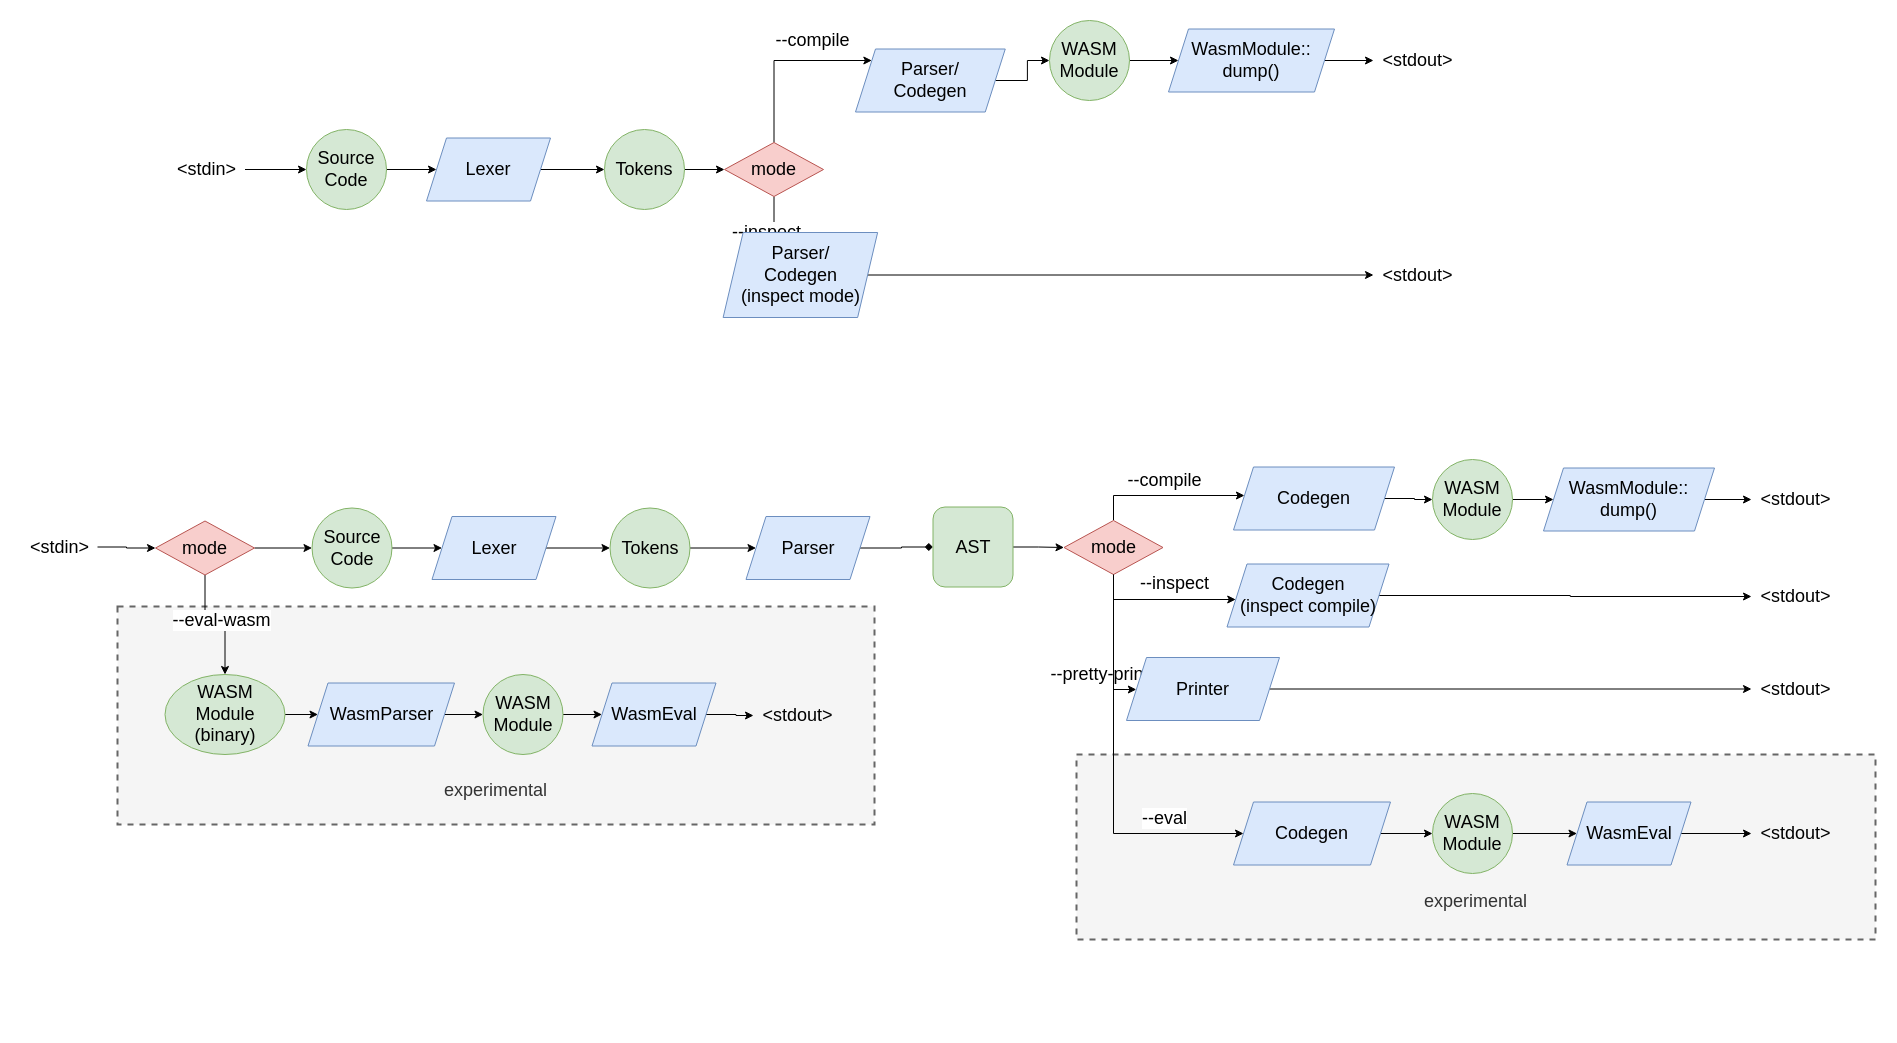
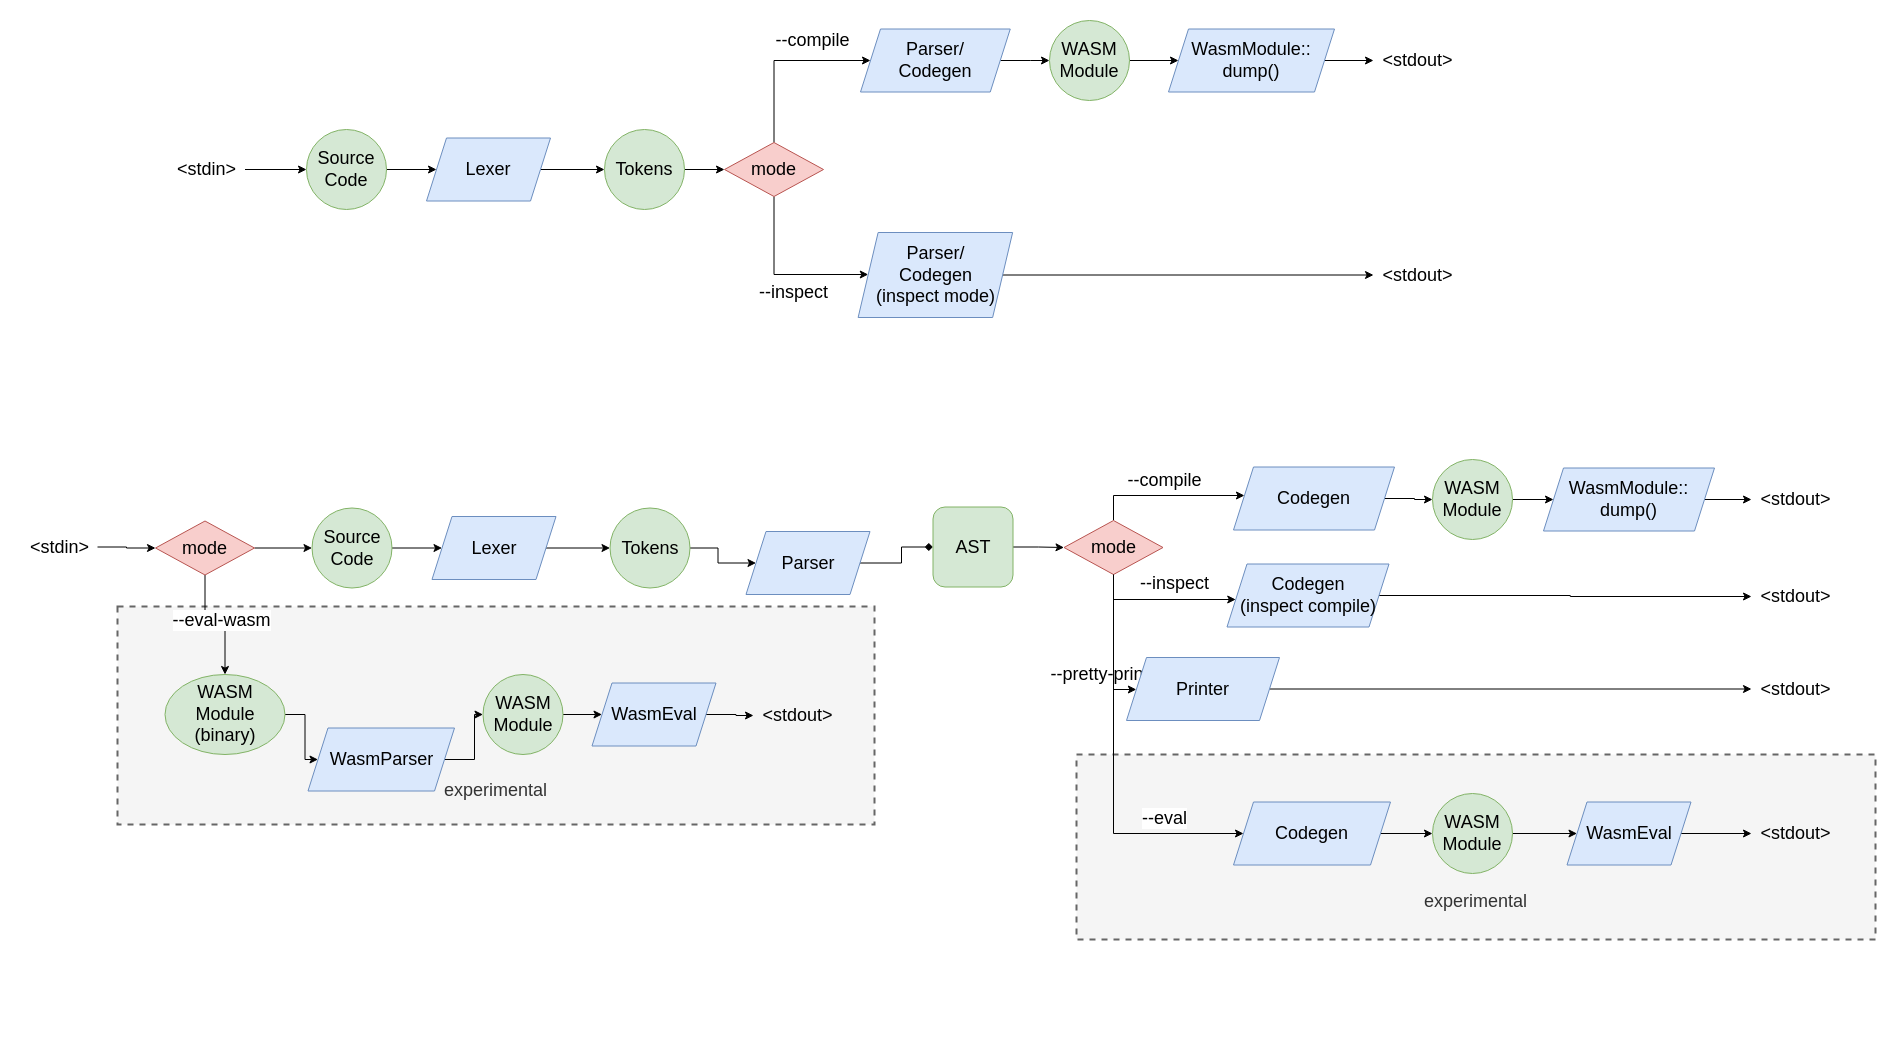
(930, 81) -> (935, 61)
(800, 275) -> (935, 275)
(808, 548) -> (808, 563)
(381, 715) -> (381, 760)
